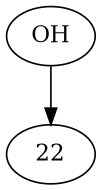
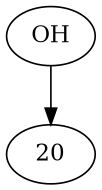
(51, 154) -> (51, 154)
